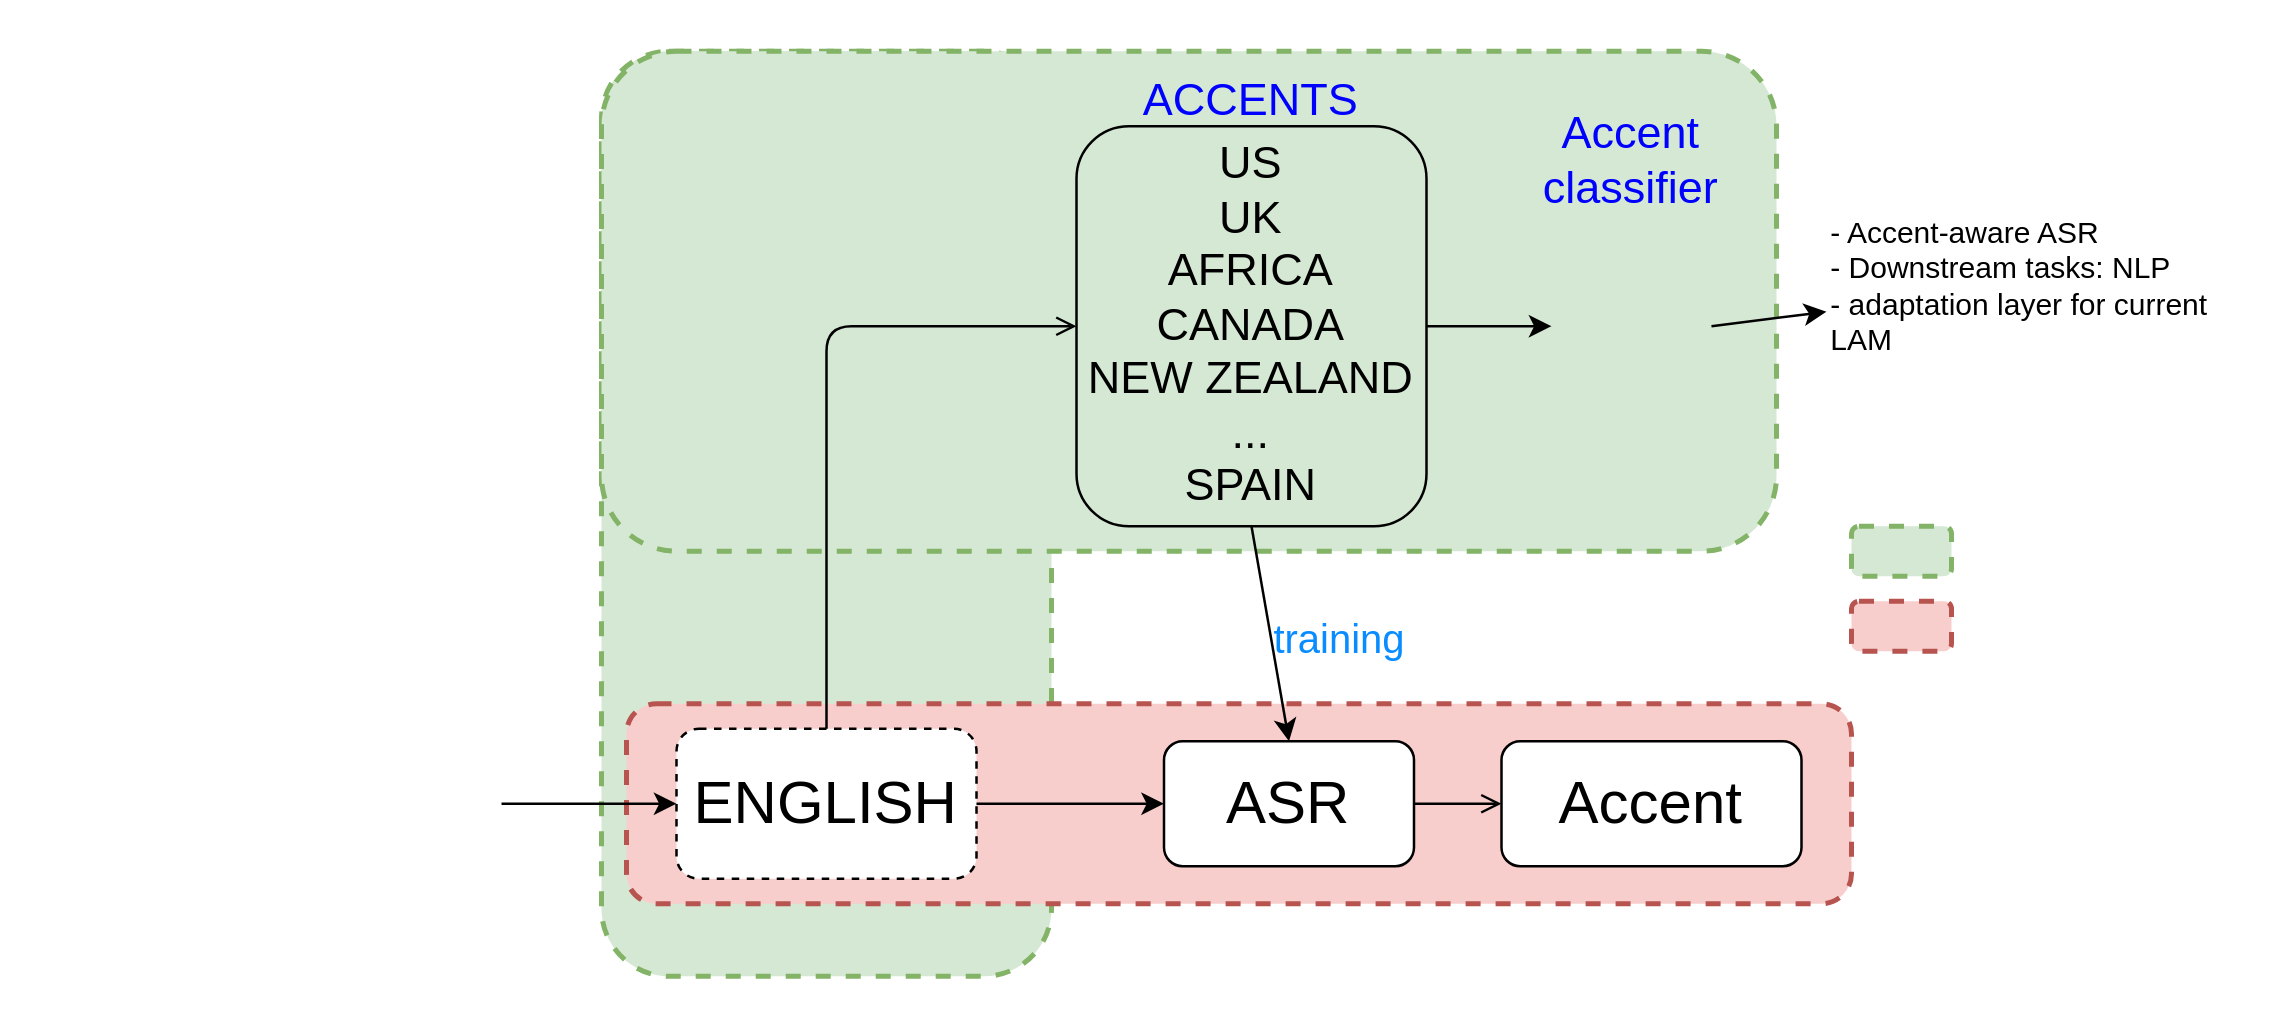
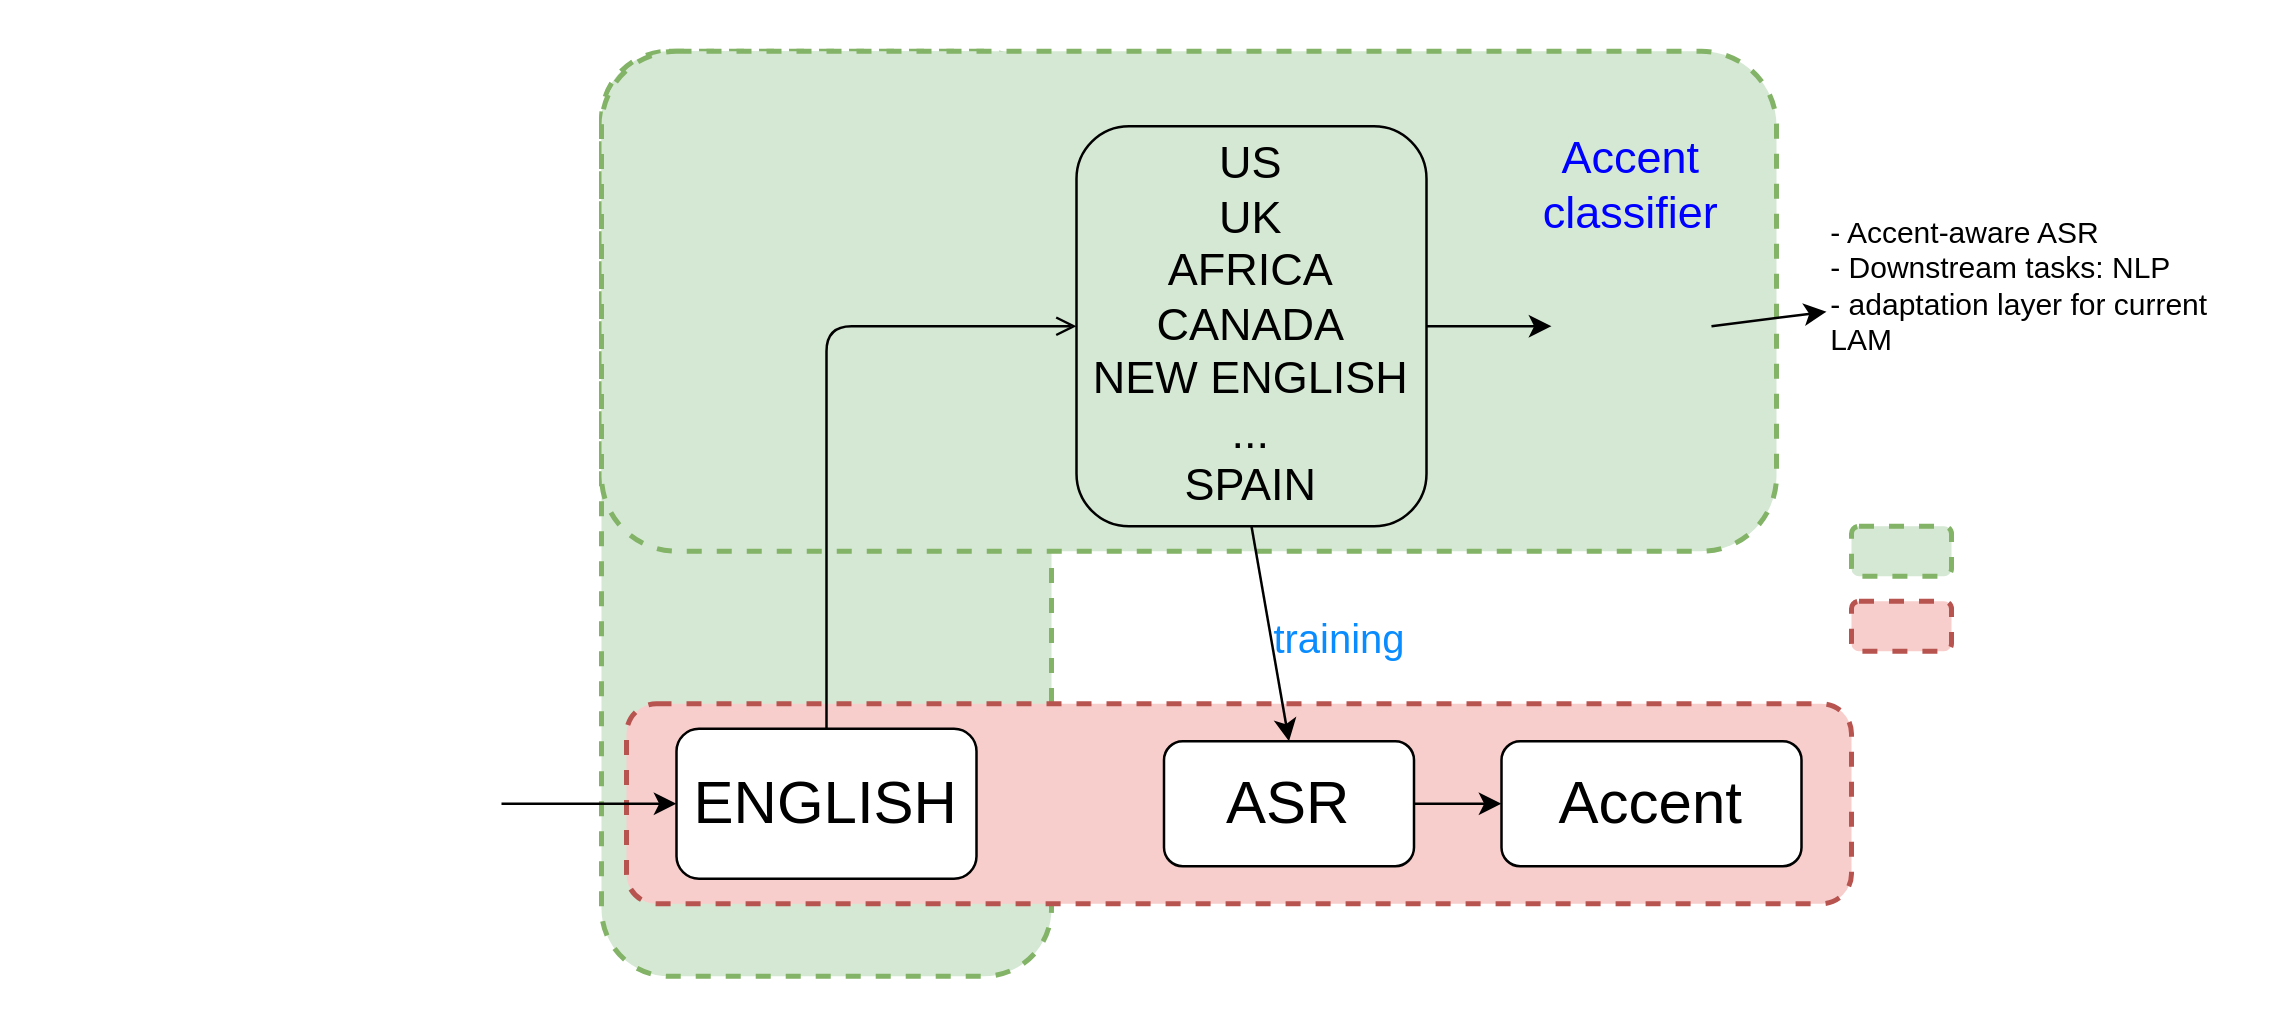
(1251, 101) -> none
(1631, 161) -> (1631, 186)
(1251, 326) -> (1251, 326)
(826, 804) -> (826, 804)
(1062, 804) -> none
(1488, 804) -> (1483, 804)
